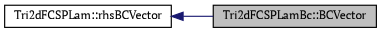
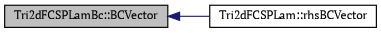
(198, 16) -> (195, 16)
